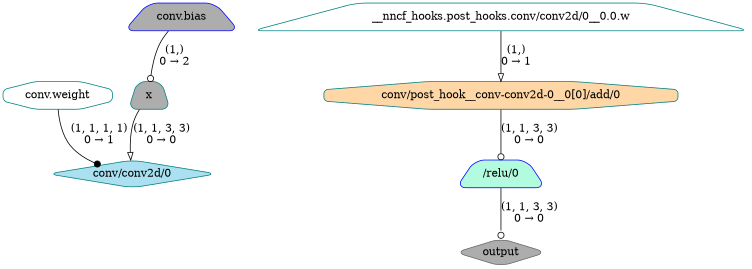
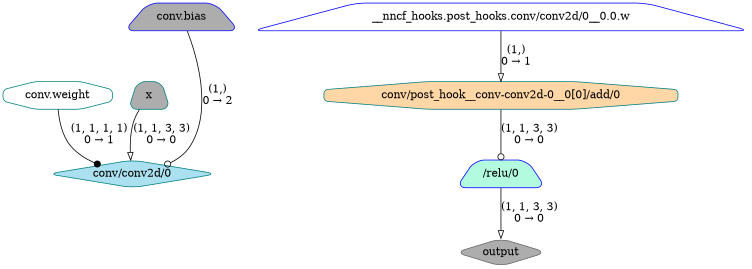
(501, 17) -> (501, 17)
(156, 52) -> (202, 102)
(501, 209) -> (501, 209)
